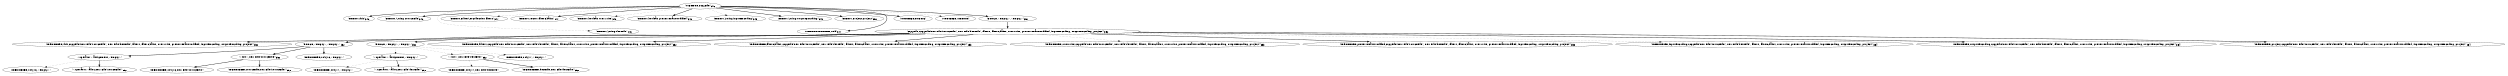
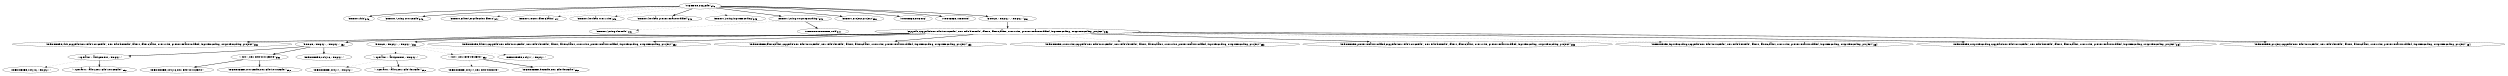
(621, 11) -> (621, 11)
(451, 12) -> (708, 26)
(867, 12) -> (811, 25)
(885, 12) -> (885, 12)
